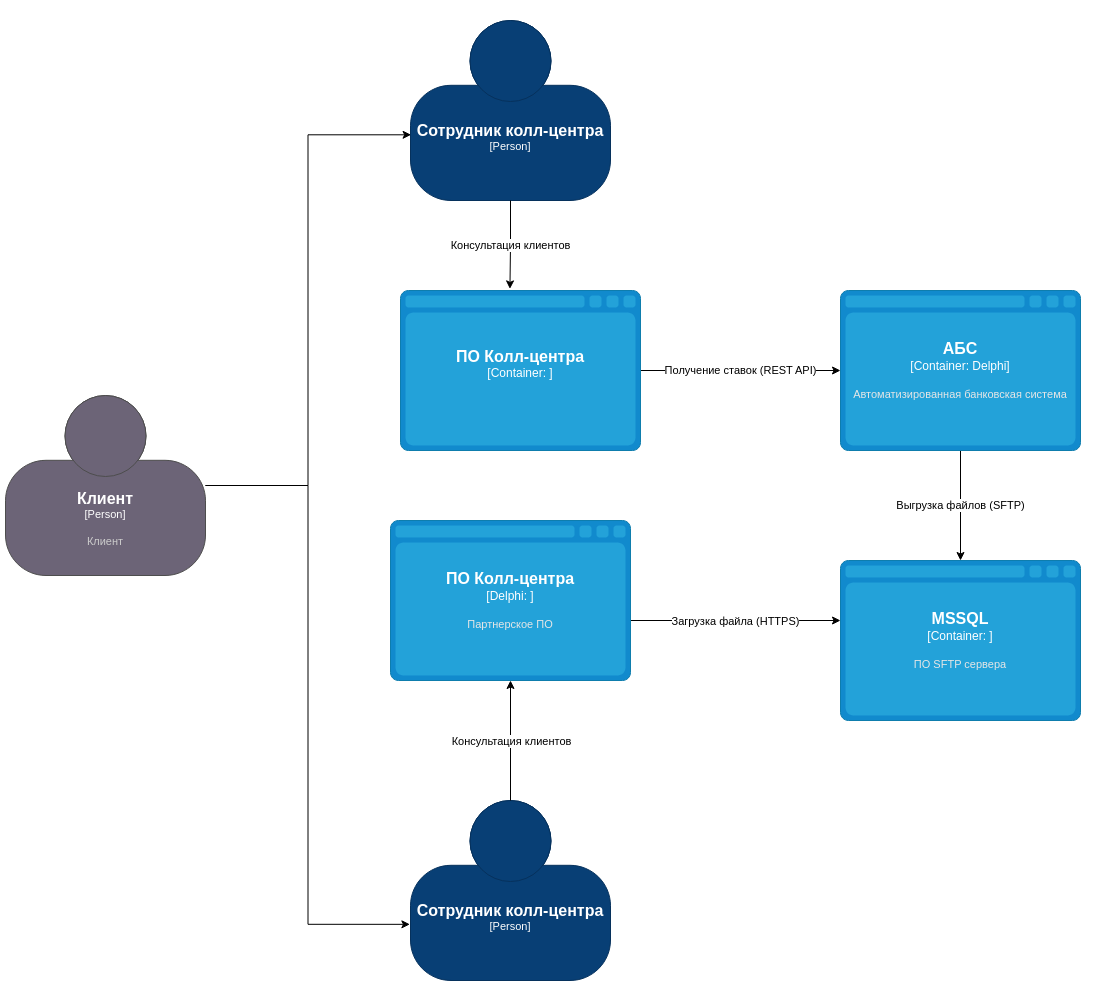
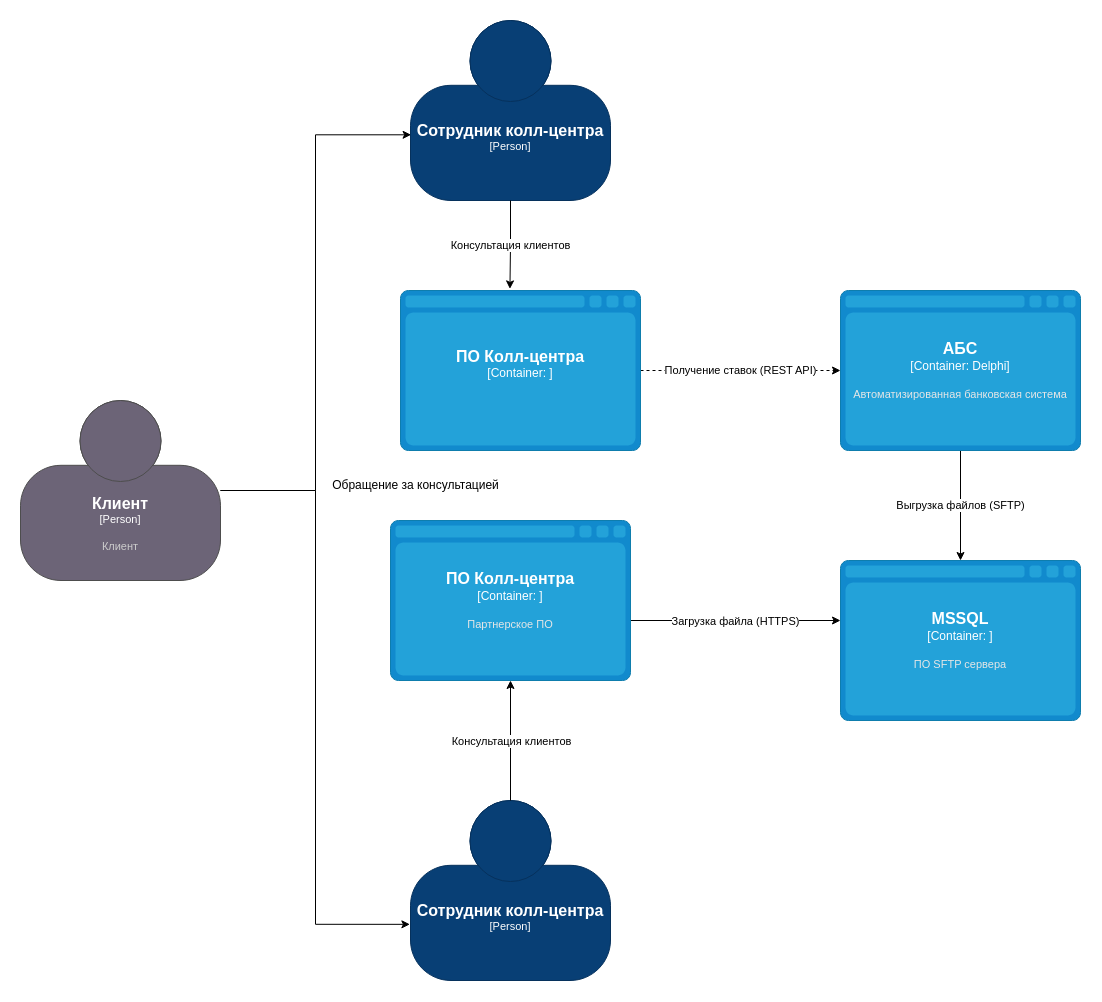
(654, 371) -> (654, 371)
(106, 486) -> (121, 491)
none -> (416, 486)
(511, 601) -> (511, 601)
